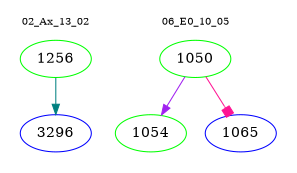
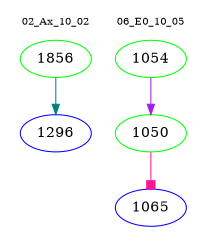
(56, 22) -> (56, 22)
(56, 59) -> (56, 59)
(176, 91) -> (151, 91)
(56, 133) -> (56, 133)
